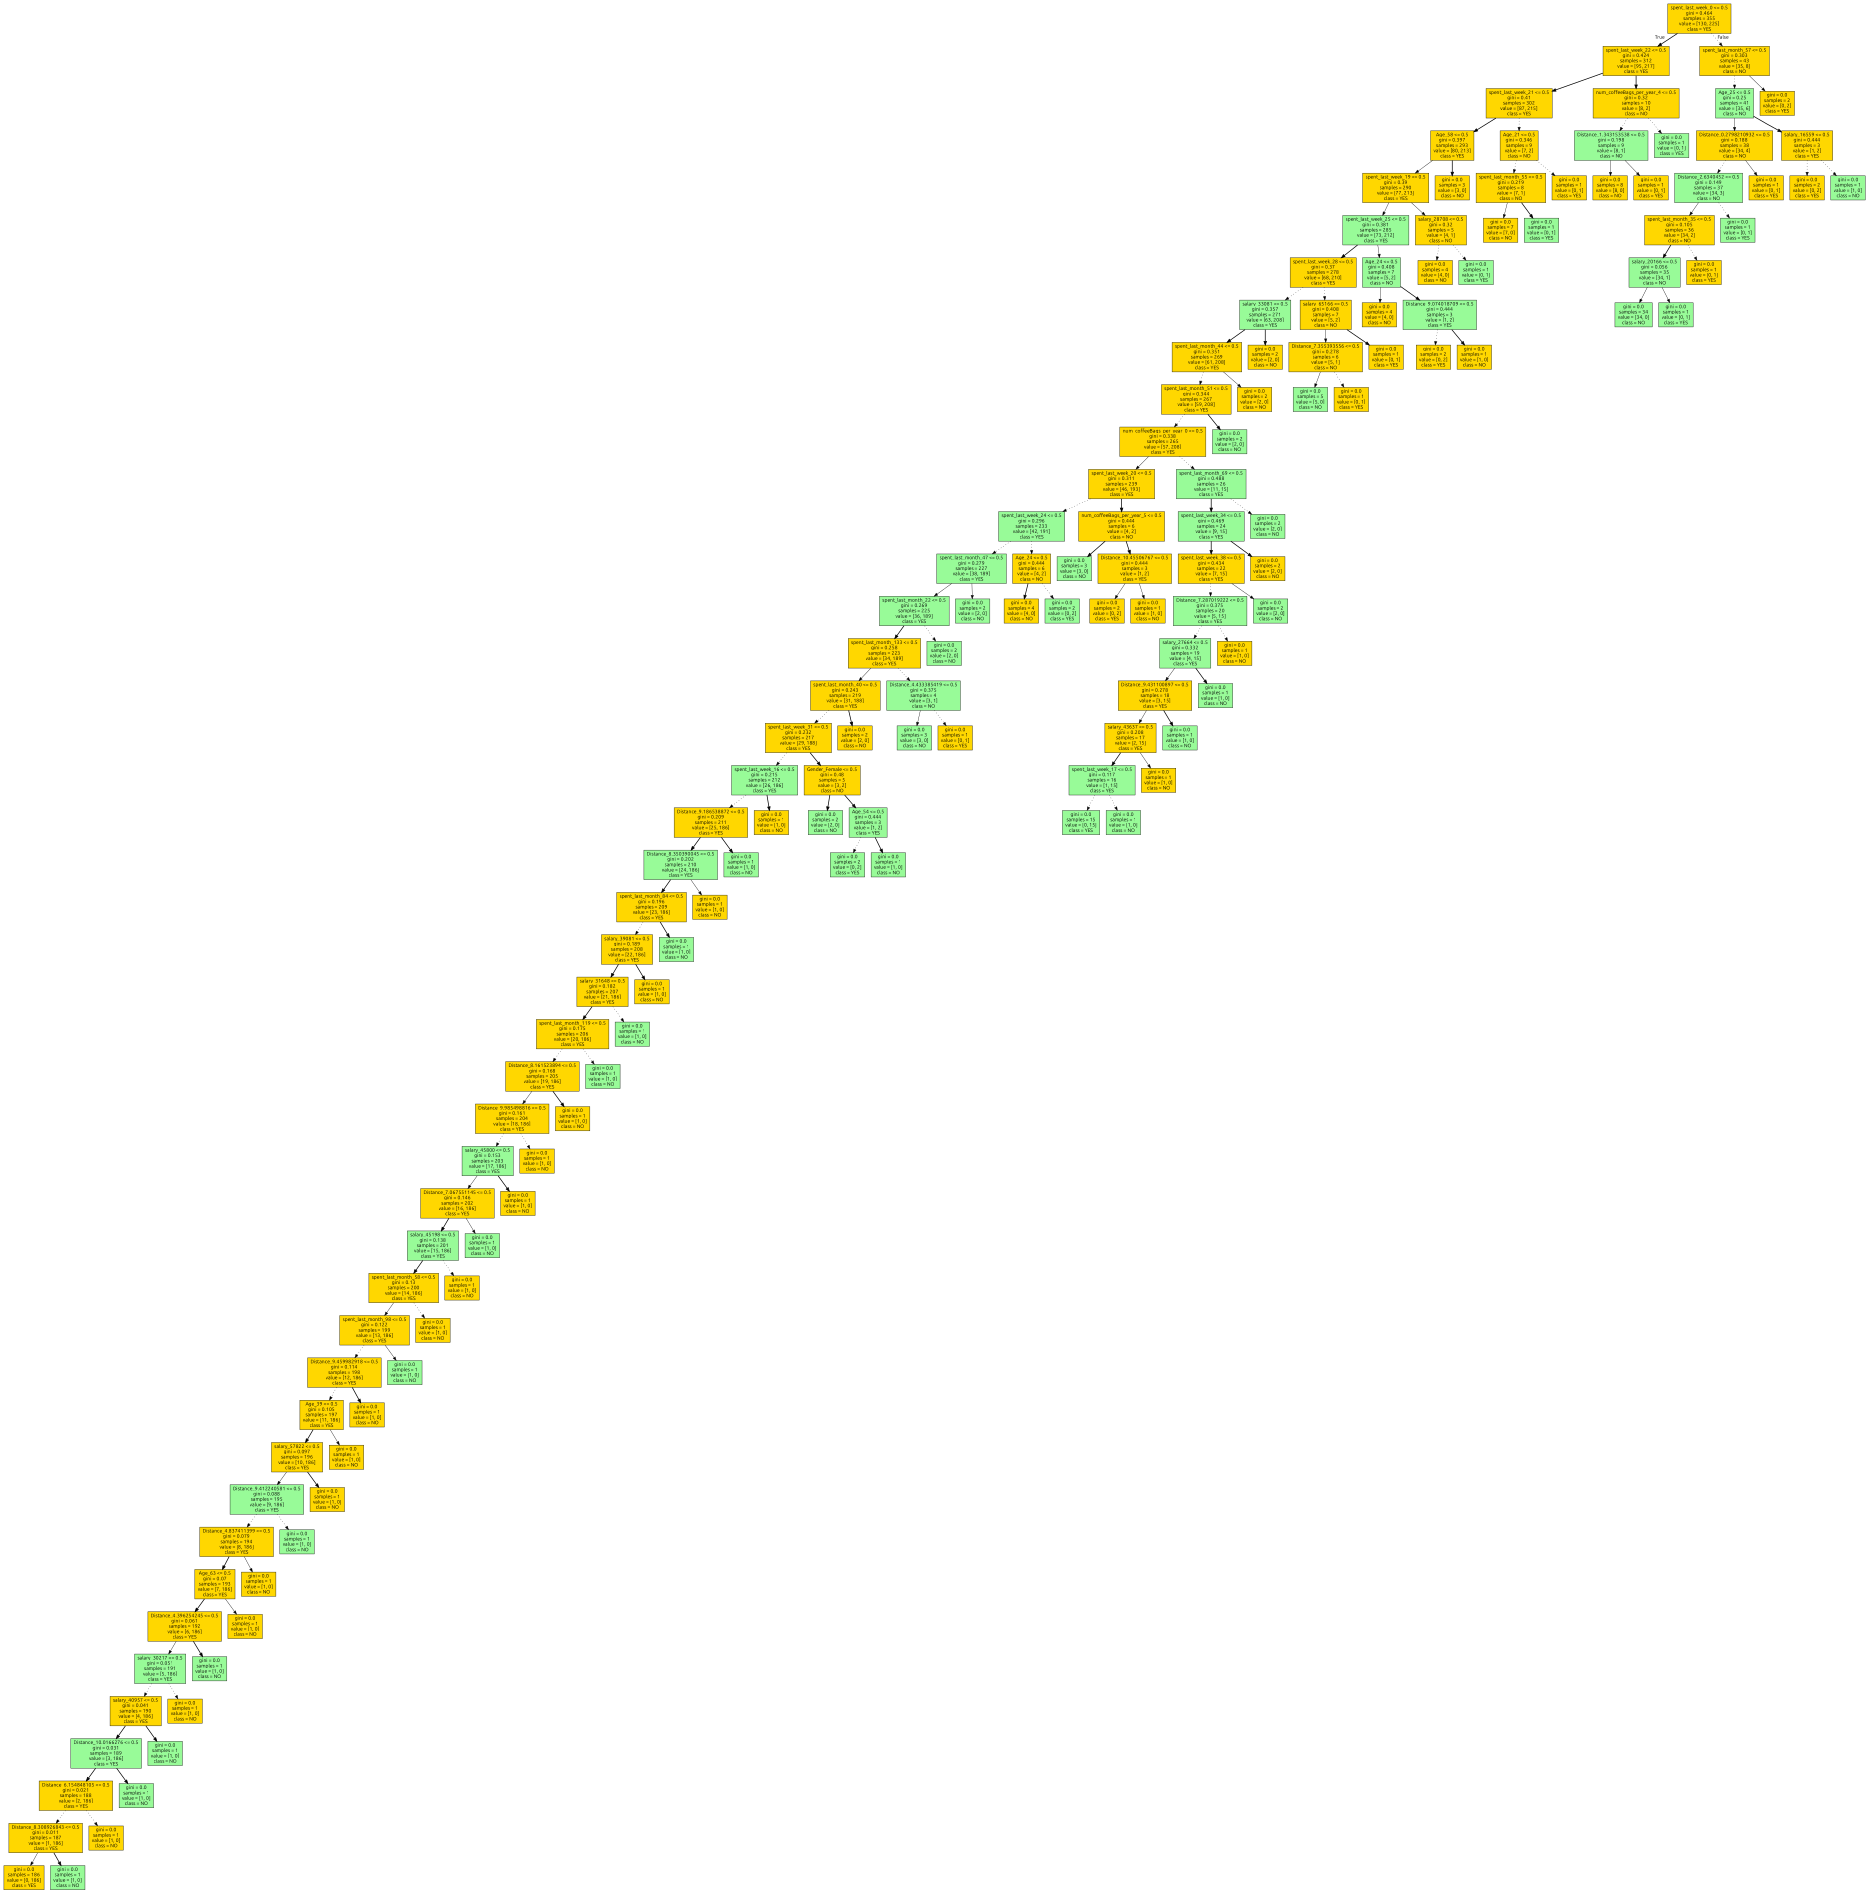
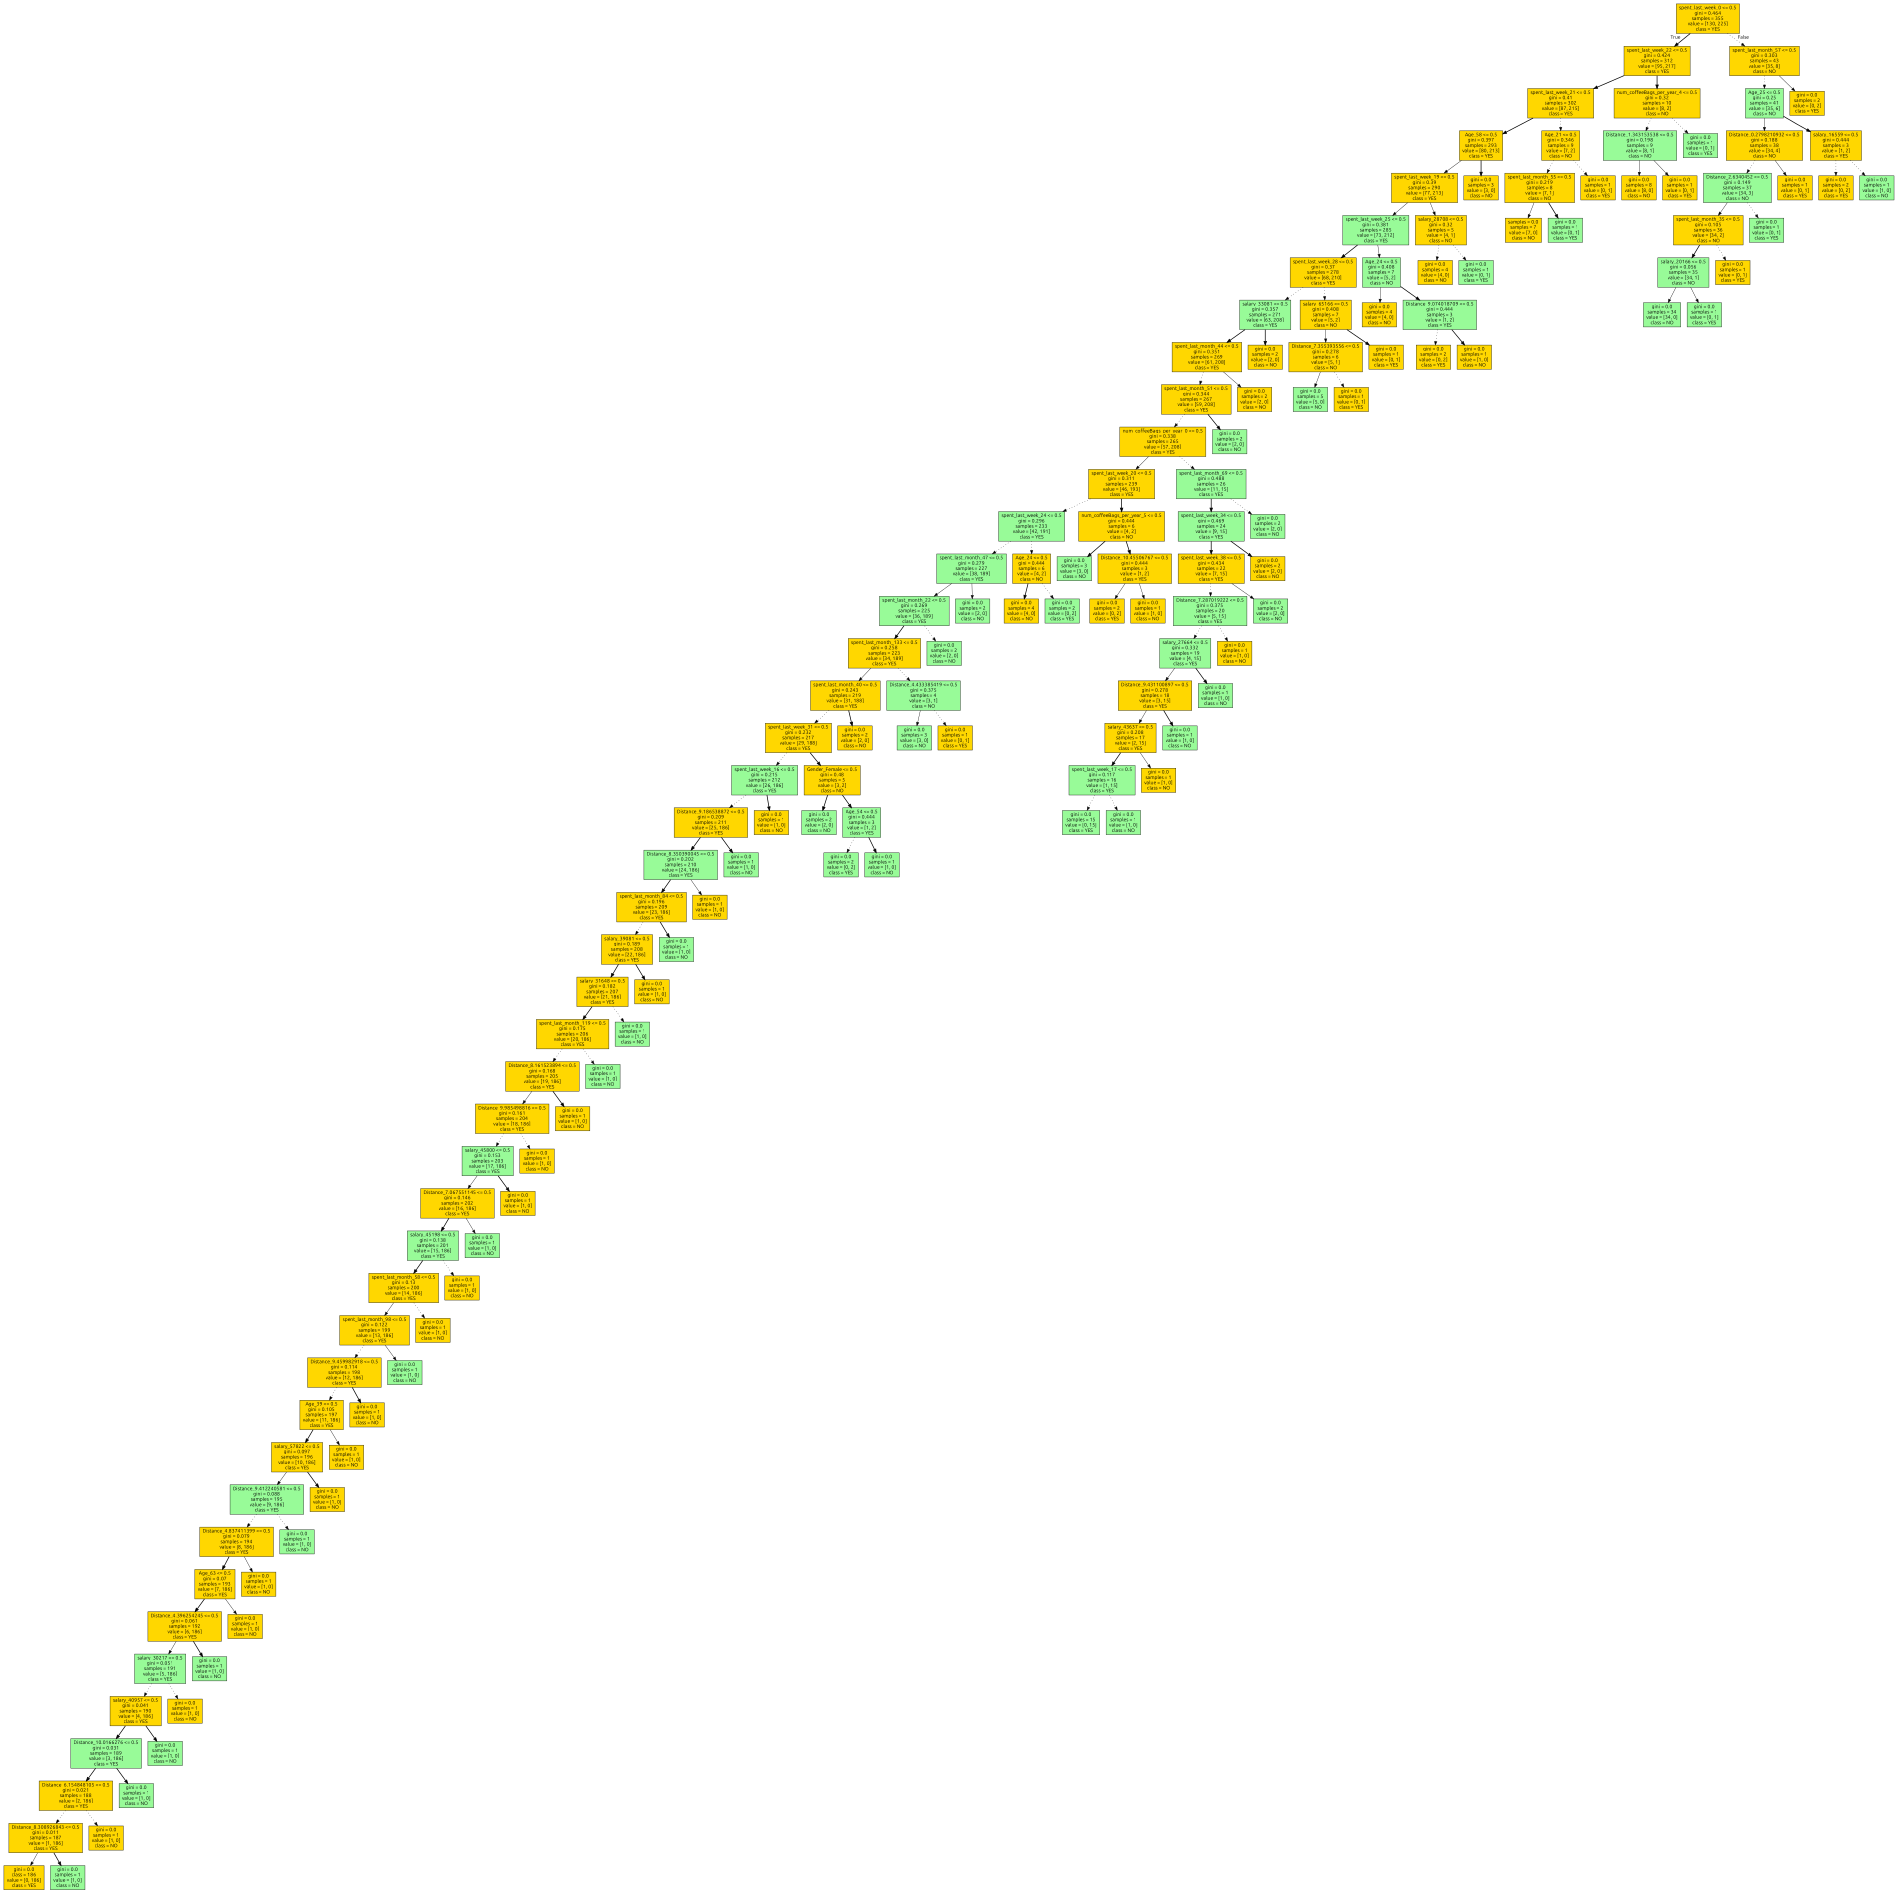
(1501, 230) -> (1523, 230)
(24, 1878) -> (24, 1878)
